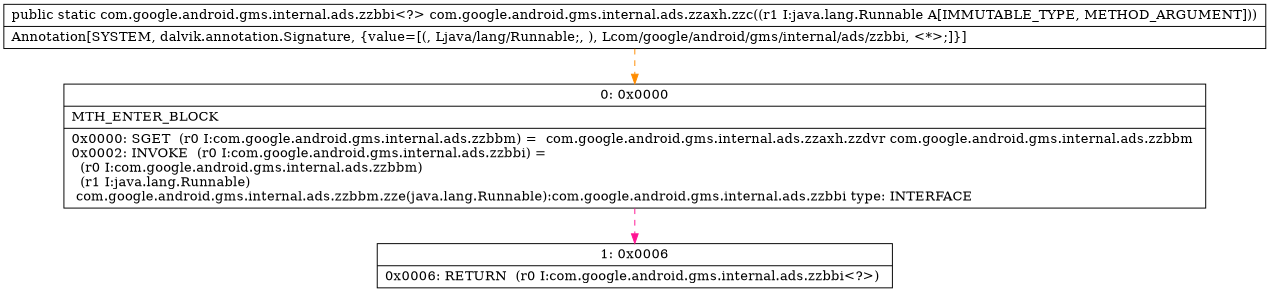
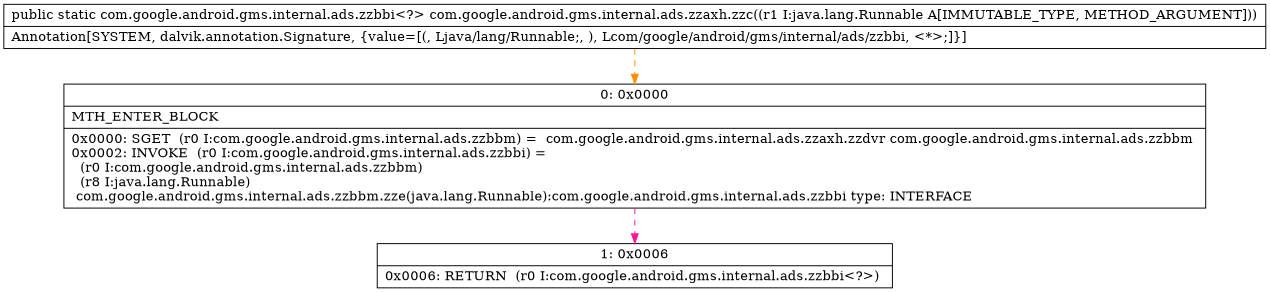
(161, 182) -> (161, 182)
